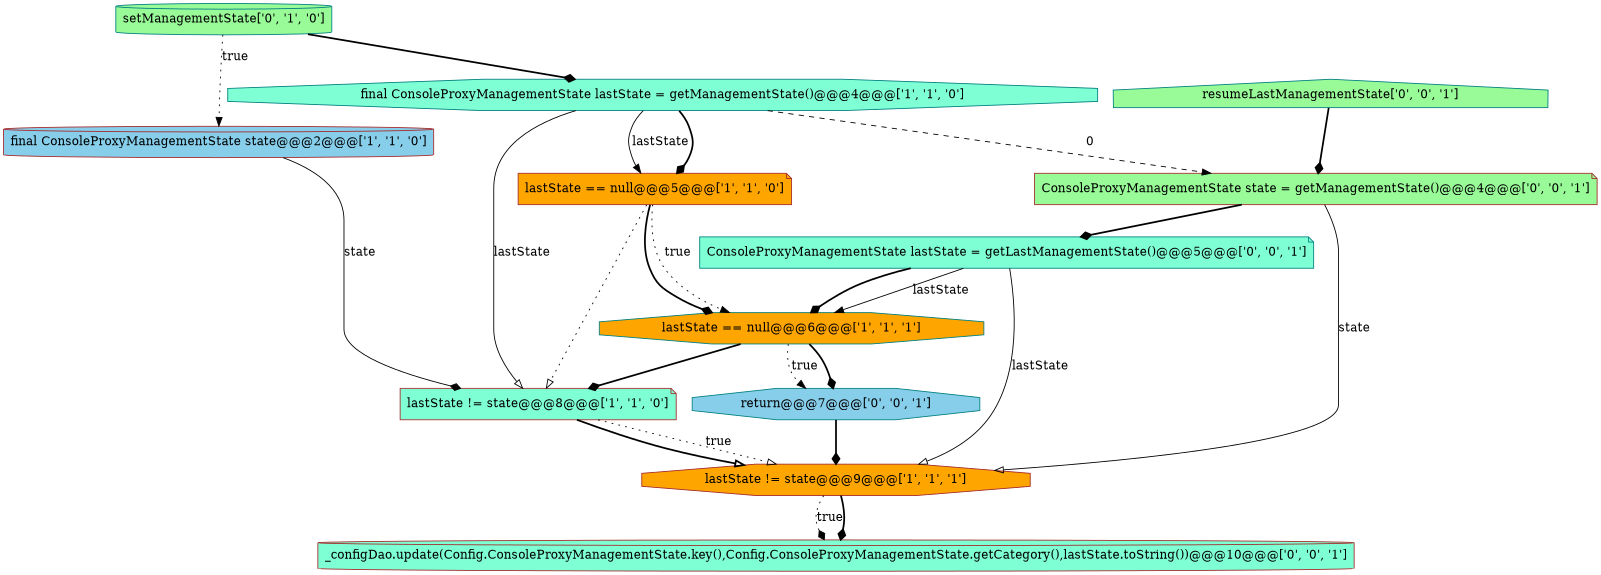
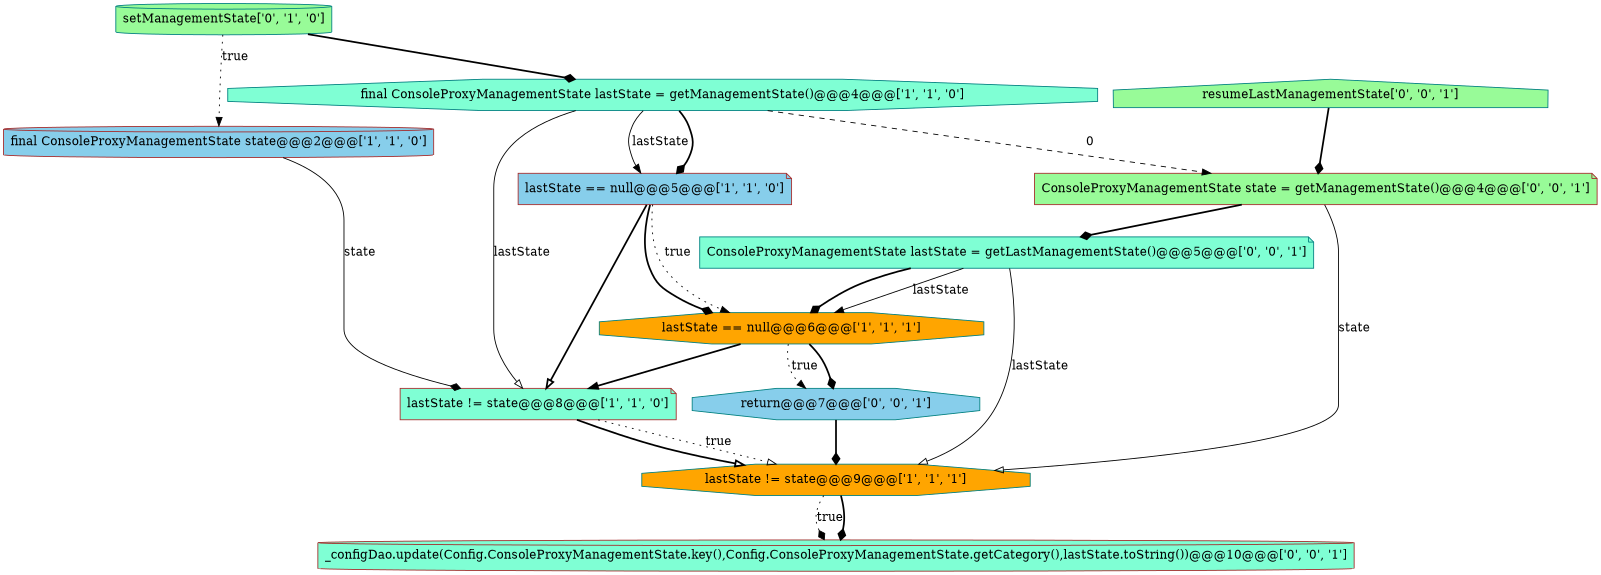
(655, 189) -> (655, 189)
(599, 293) -> (599, 293)
(670, 365) -> (669, 365)
(836, 480) -> (836, 480)
